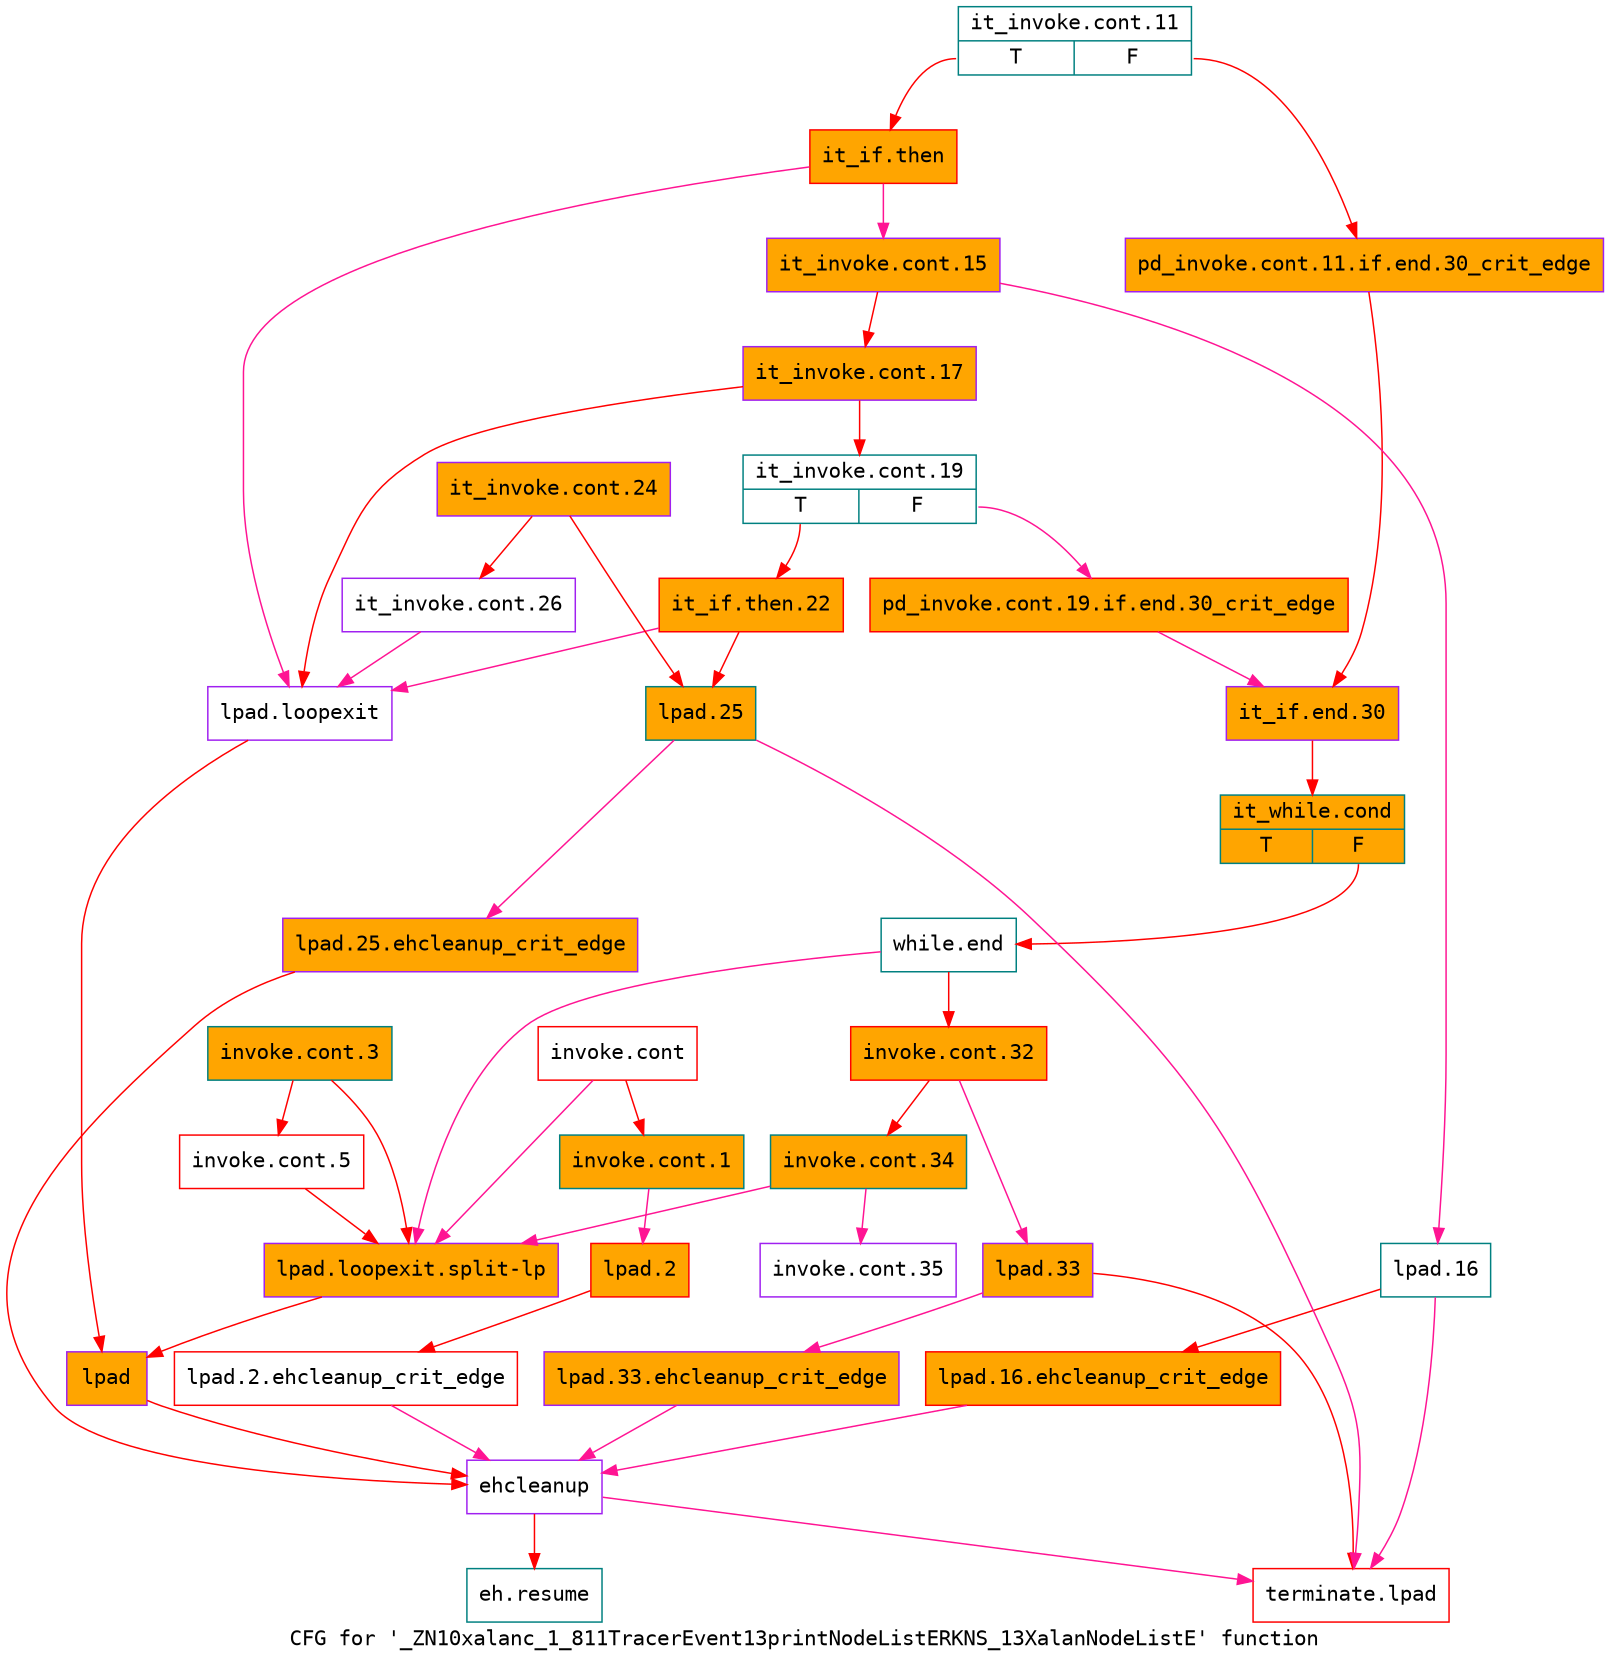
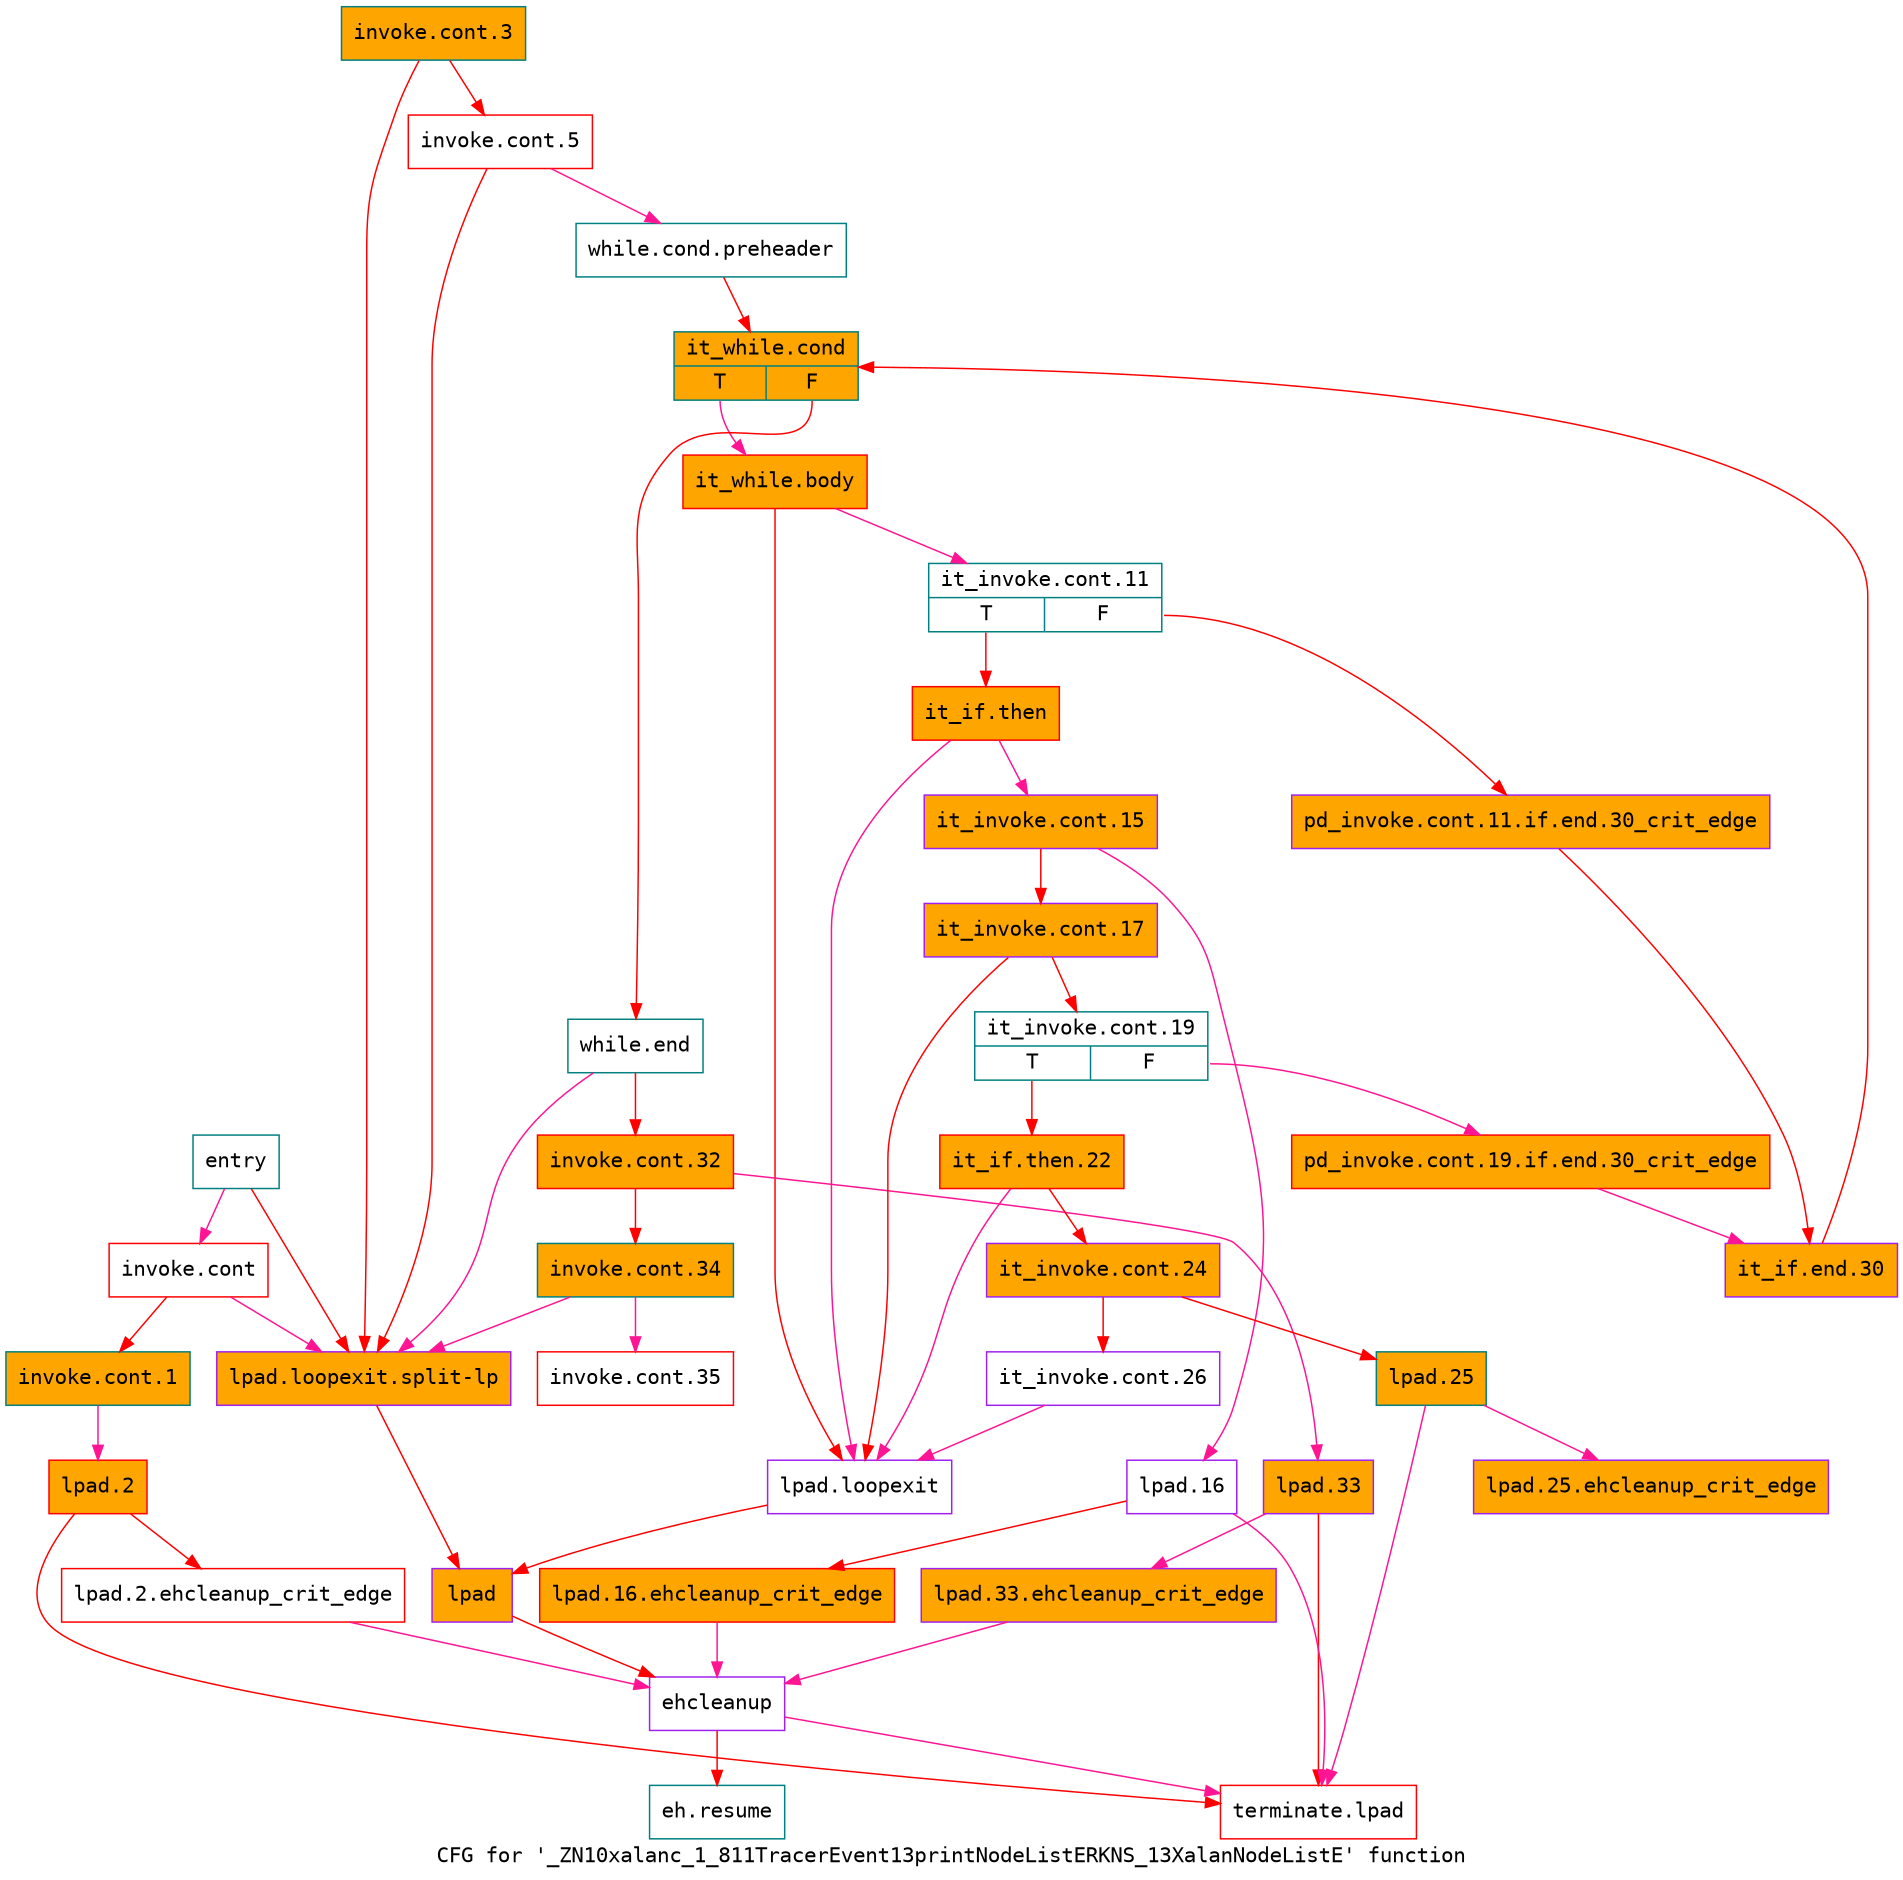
none -> (711, 250)
none -> (775, 482)
(729, 653) -> (1058, 1203)
none -> (236, 1162)
(858, 1270) -> (635, 1379)
(1436, 1270) -> (1182, 1487)
(15, 1335) -> none
none -> (559, 1739)
